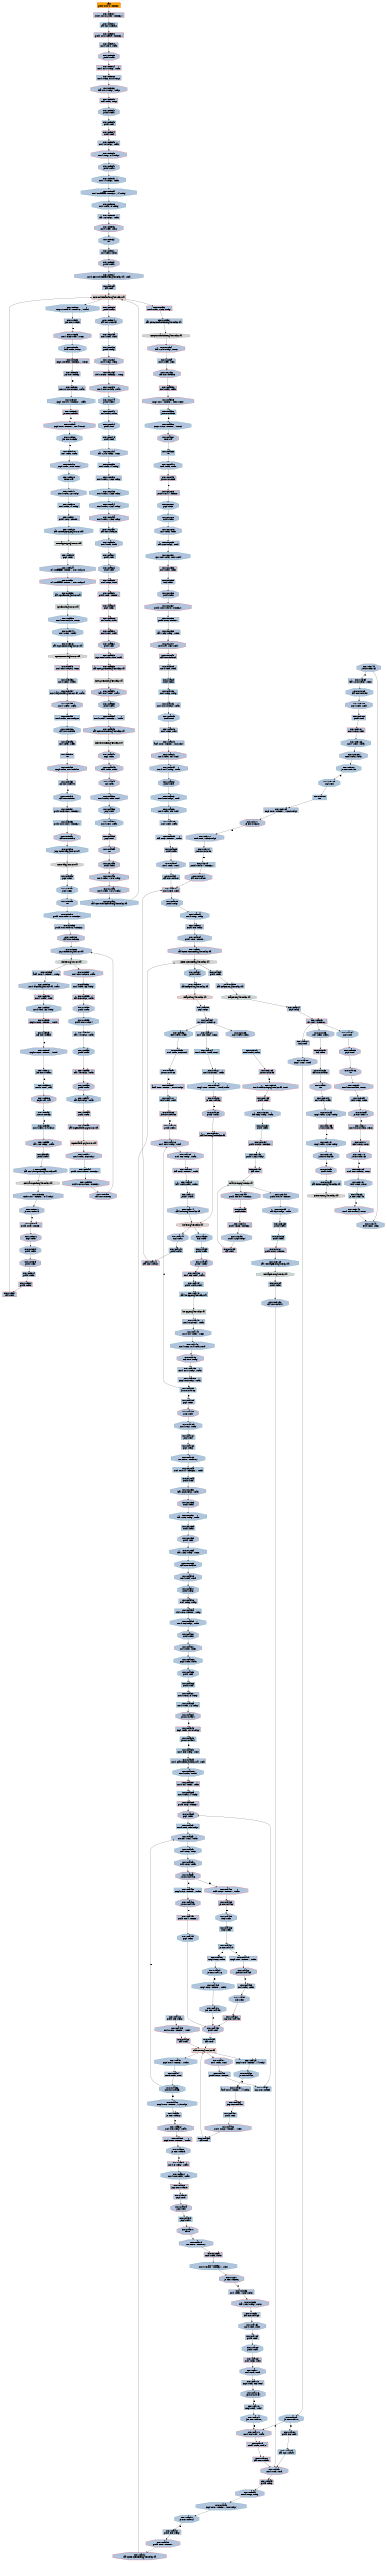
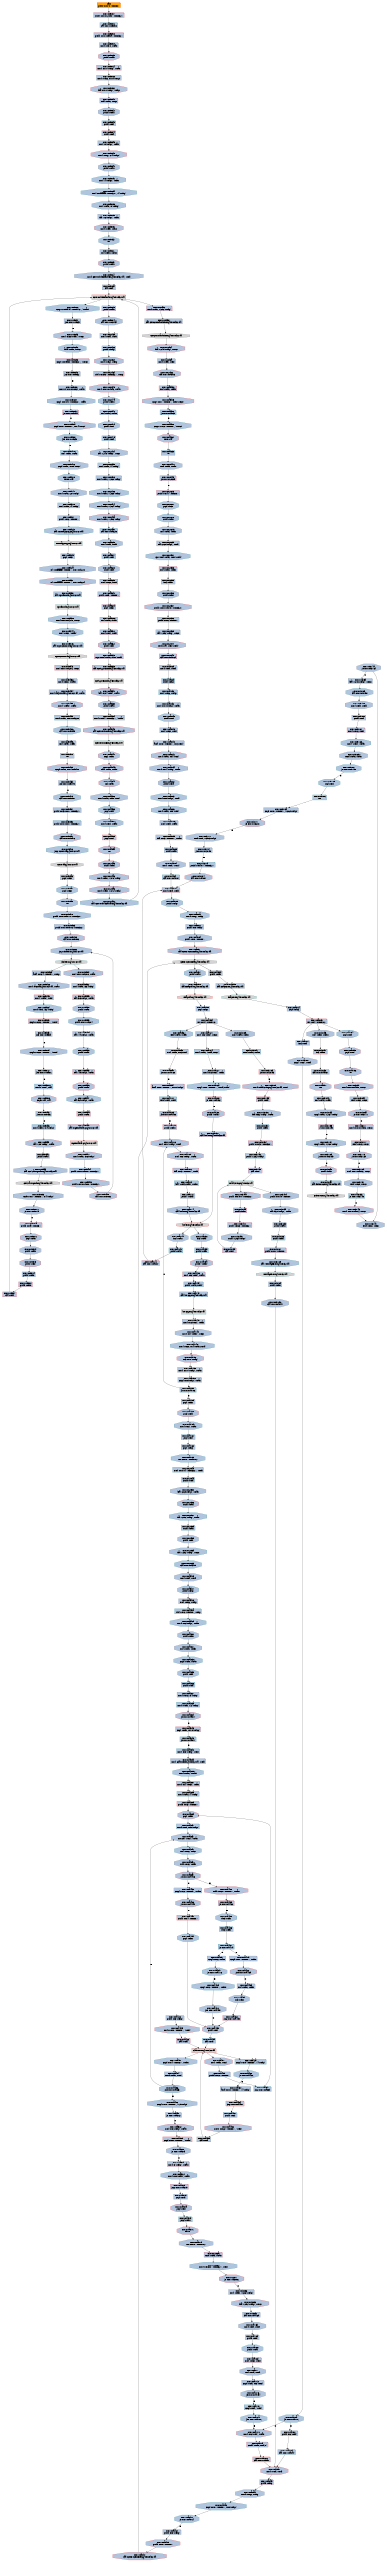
none -> (246, 1043)
